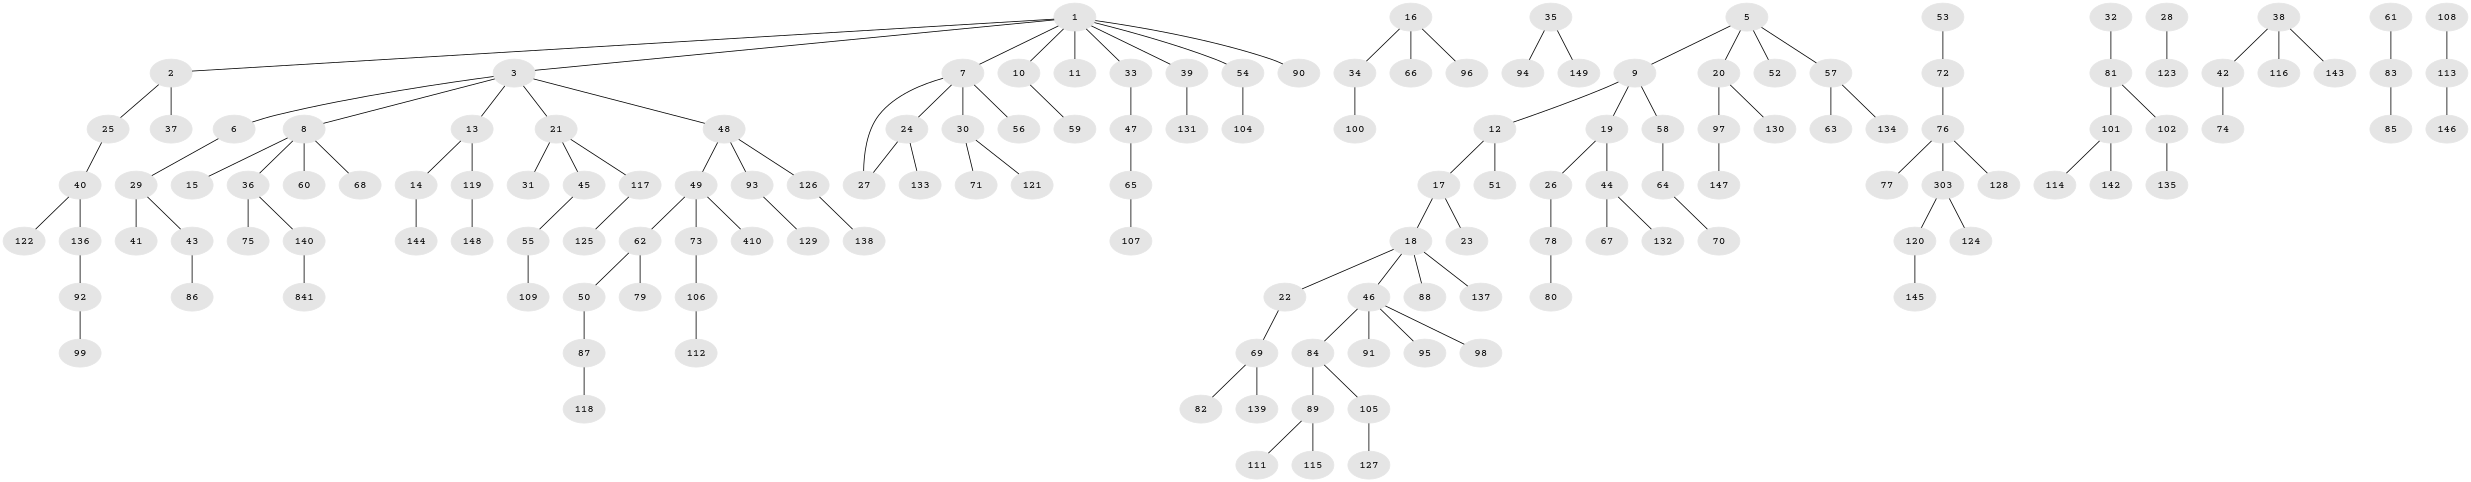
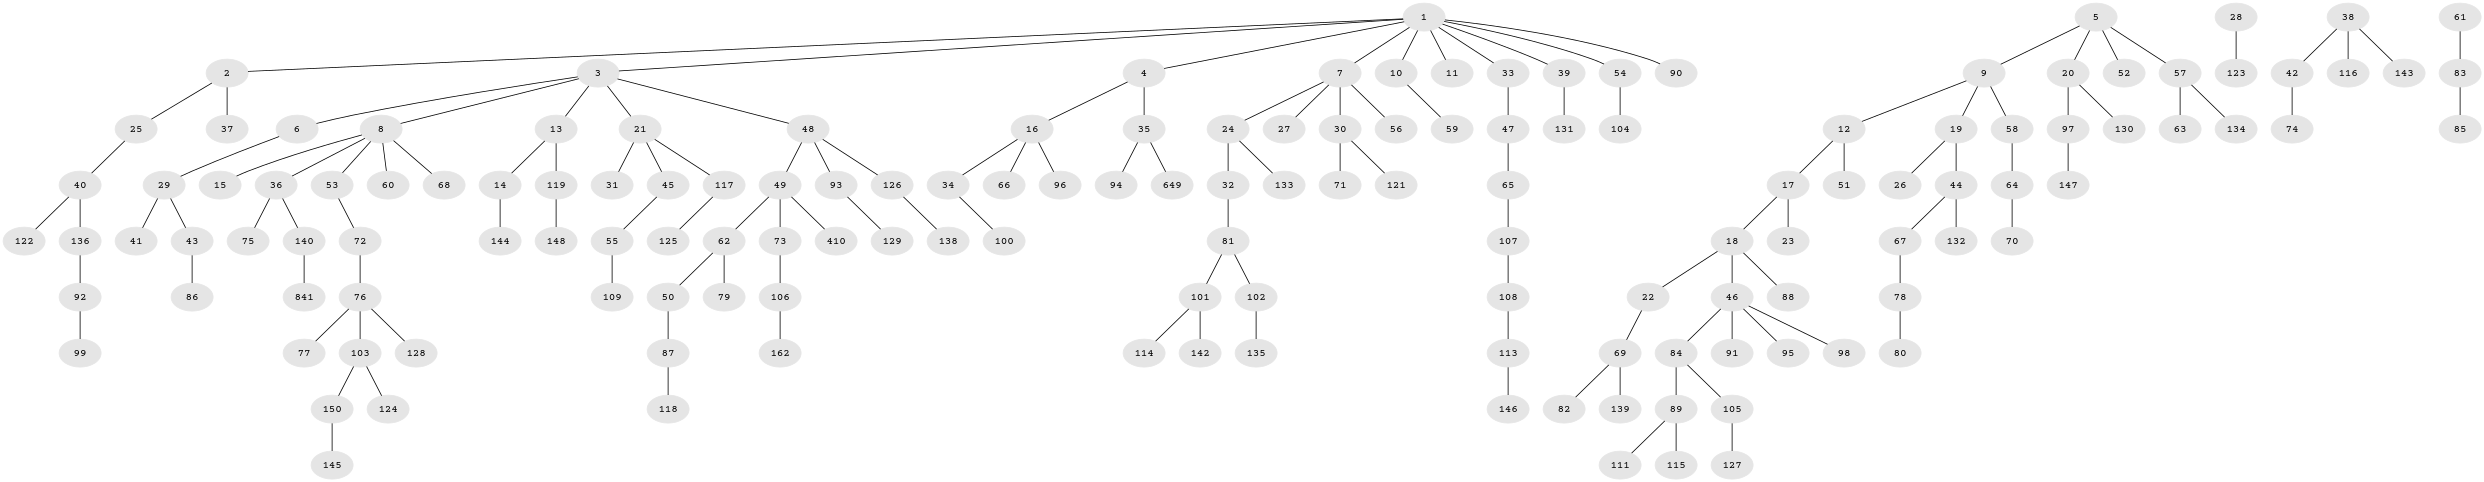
none -> (1144, 73)
(1579, 73) -> (1172, 185)
none -> (357, 157)
(885, 157) -> (1228, 157)
(1943, 185) -> (360, 353)
(1551, 213) -> (1900, 269)
(1915, 241) -> (332, 409)
none -> (1508, 269)
(1481, 297) -> none
(696, 353) -> (780, 353)
